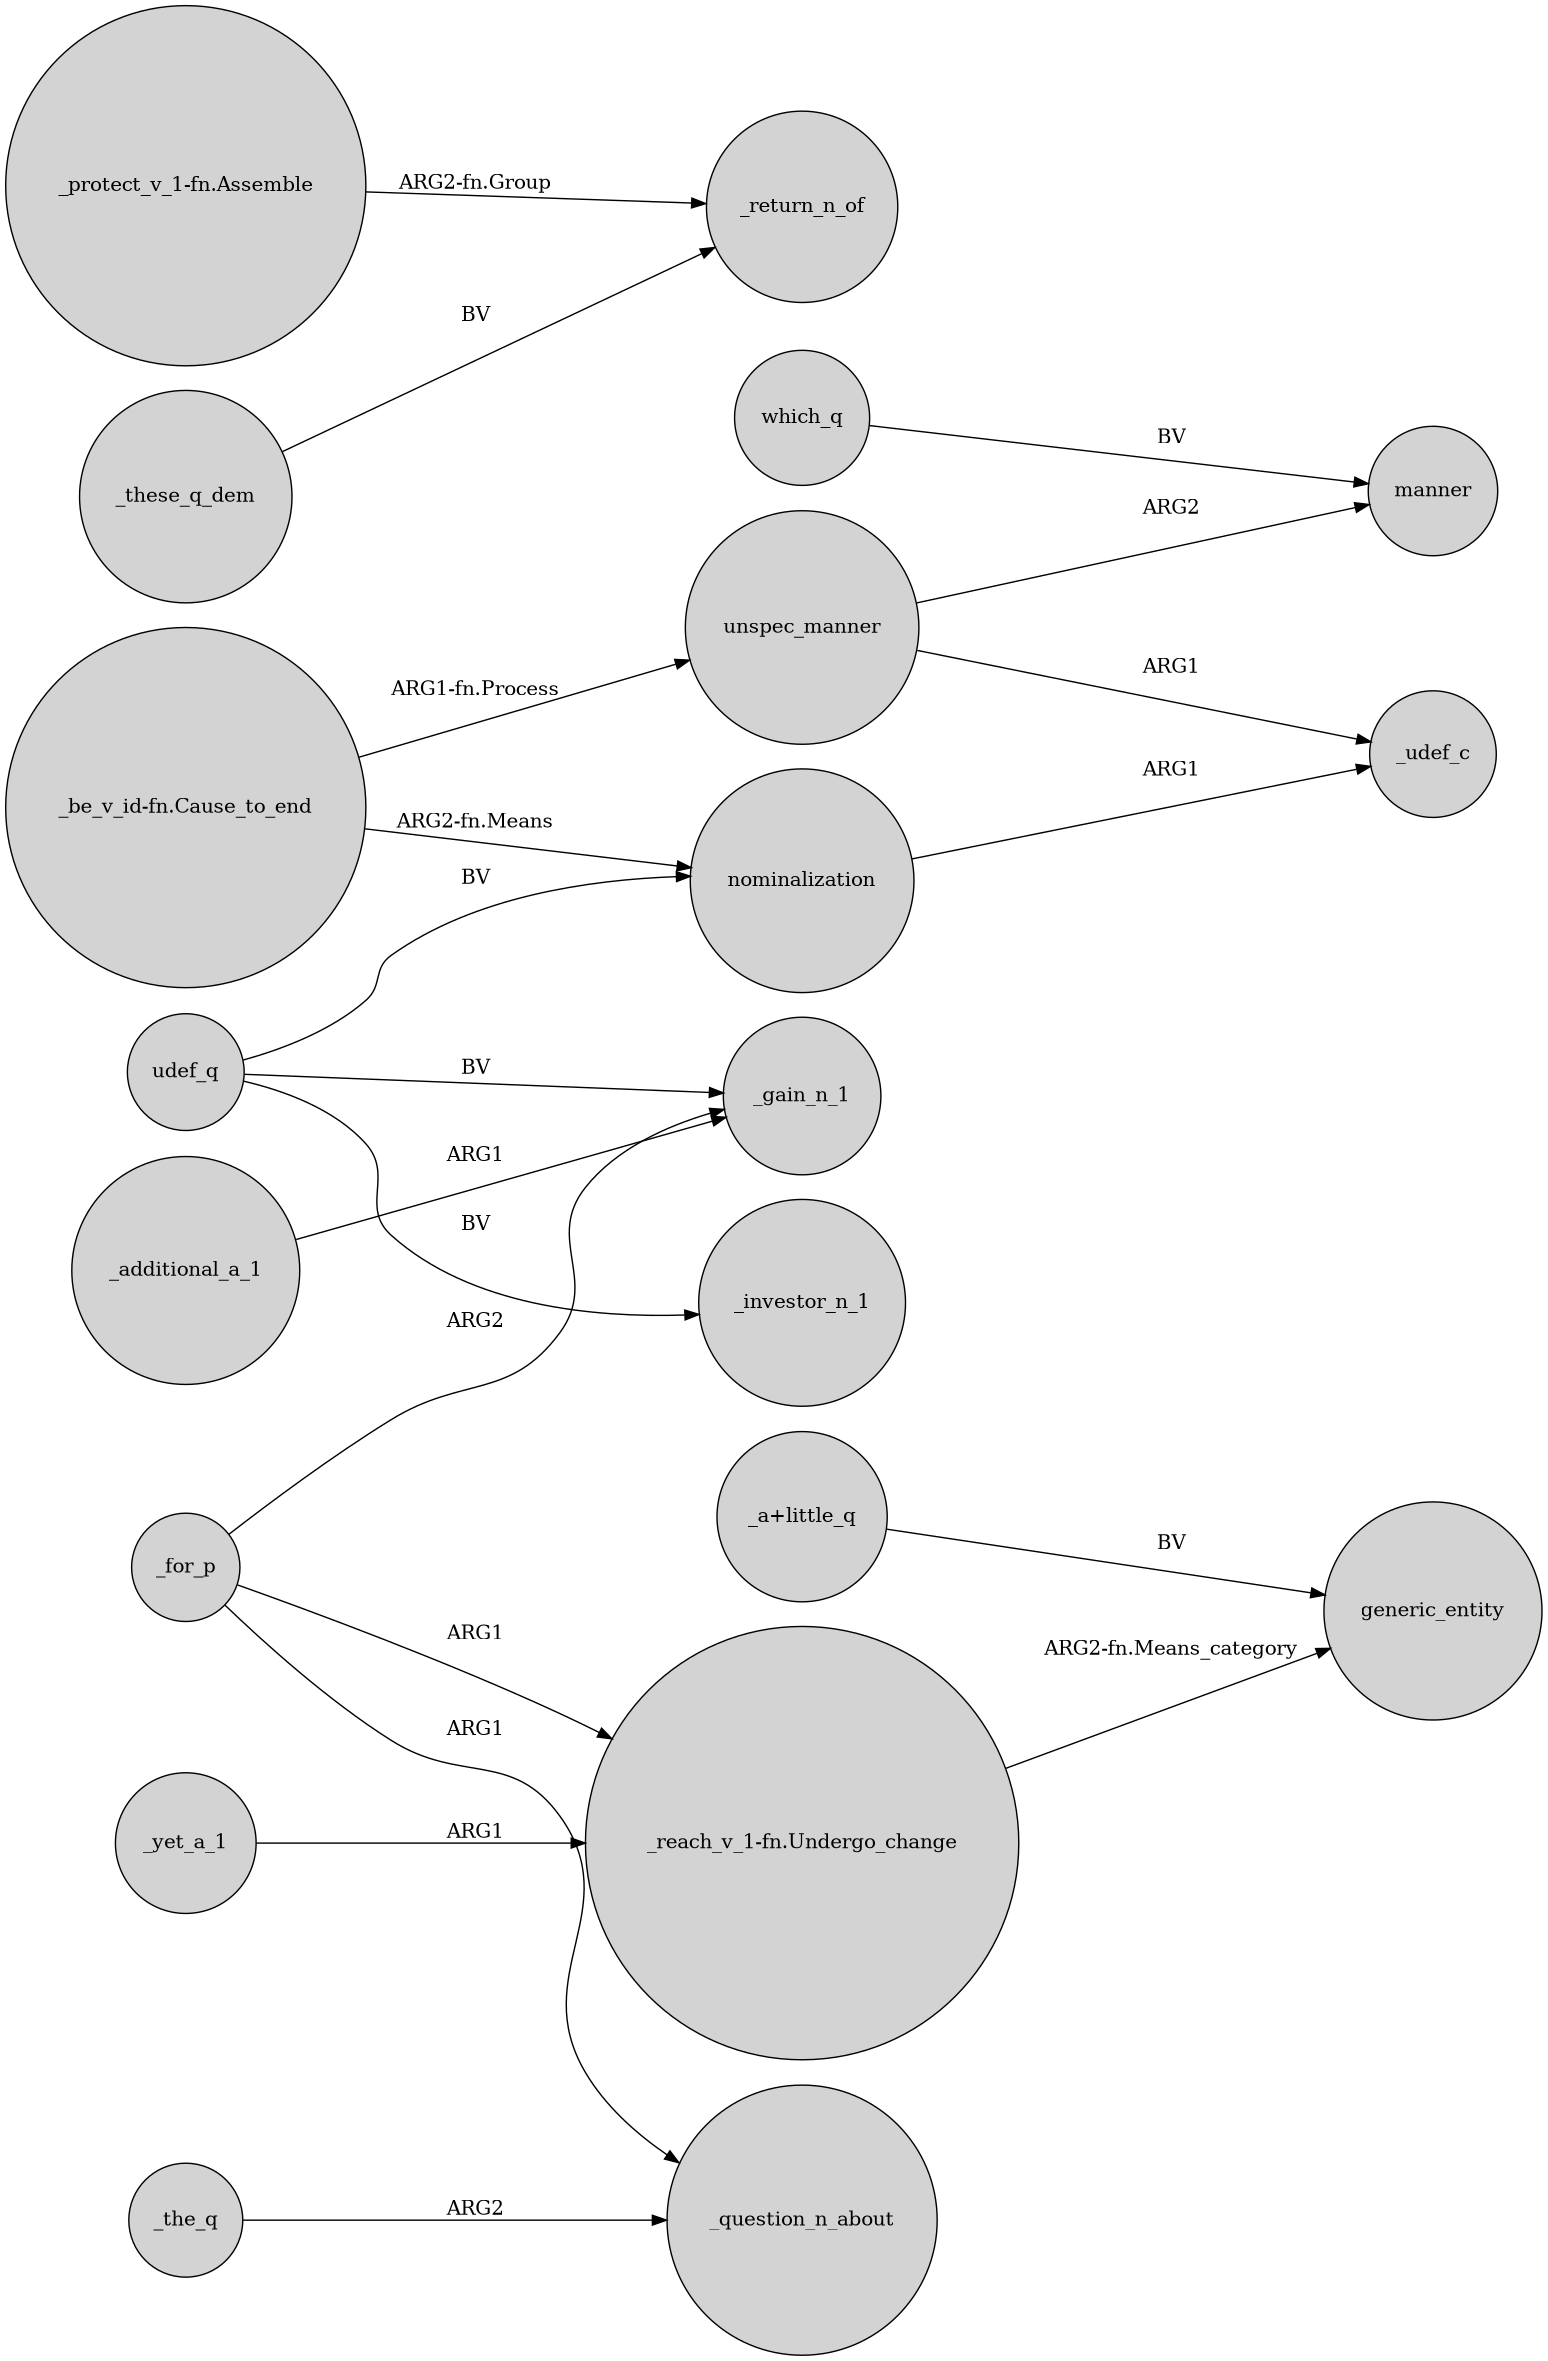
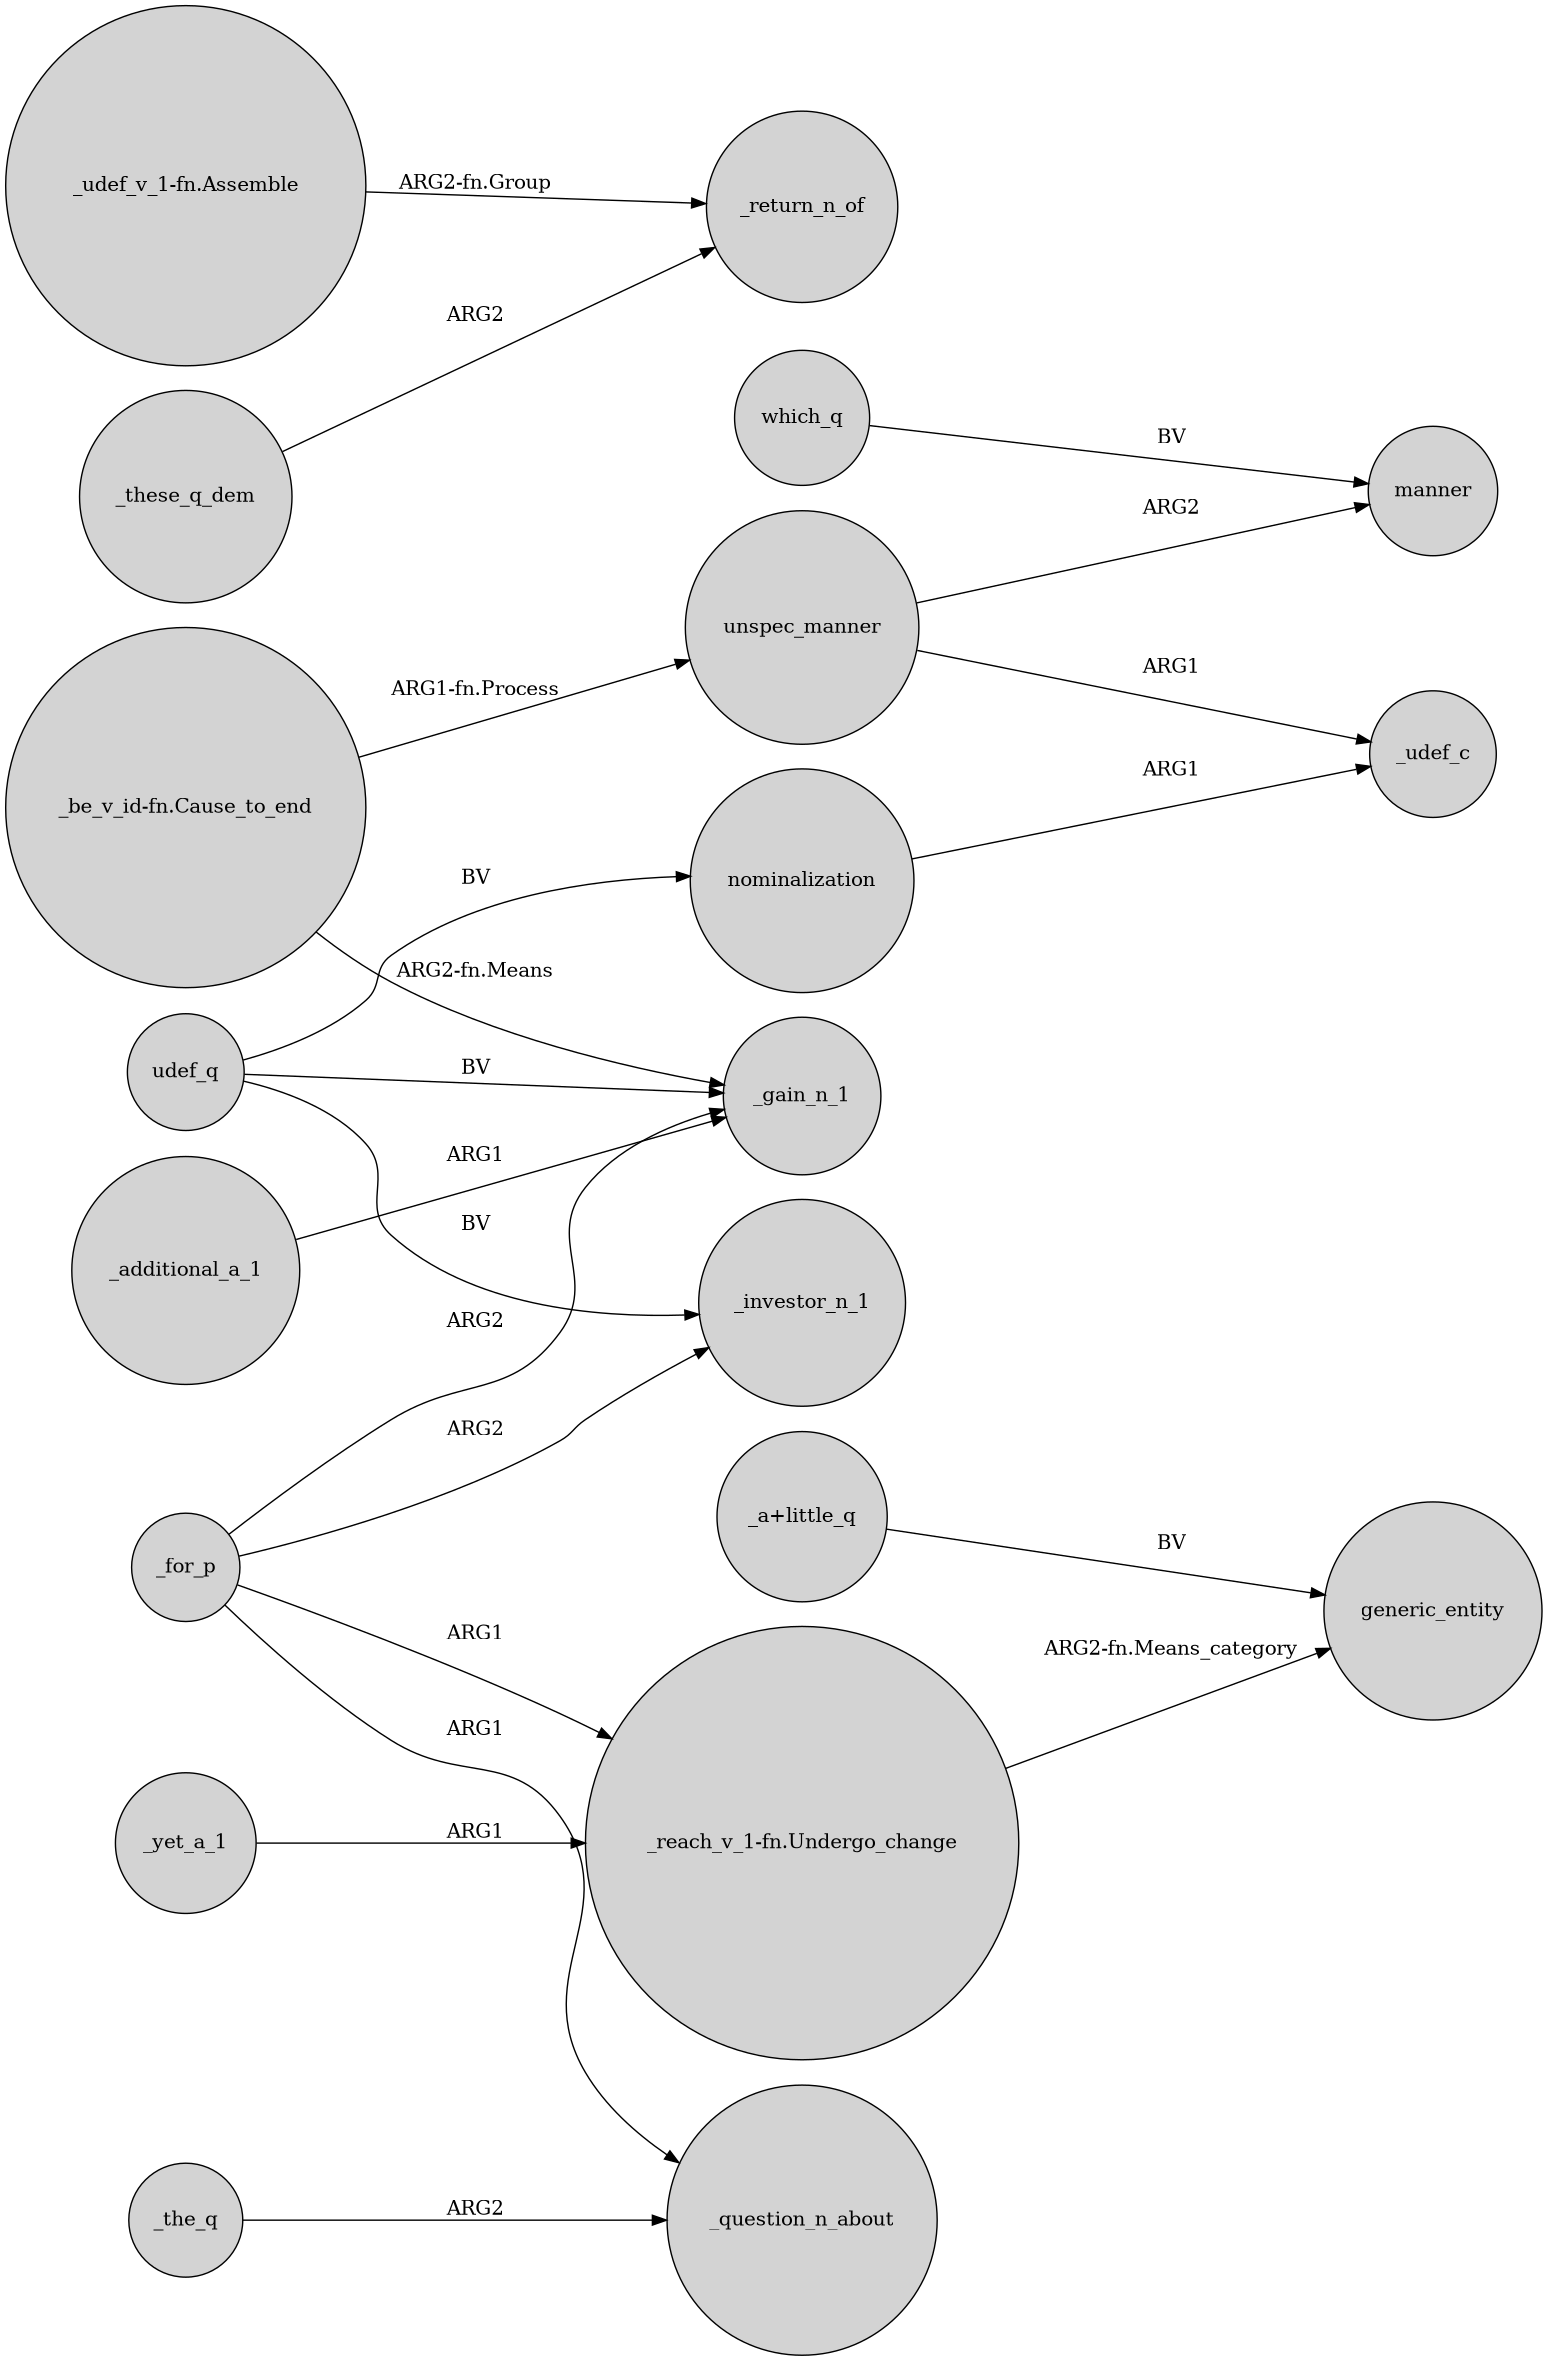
(186, 186) -> (186, 186)
(476, 316) -> (476, 316)
(521, 847) -> (504, 1030)
none -> (479, 1480)
